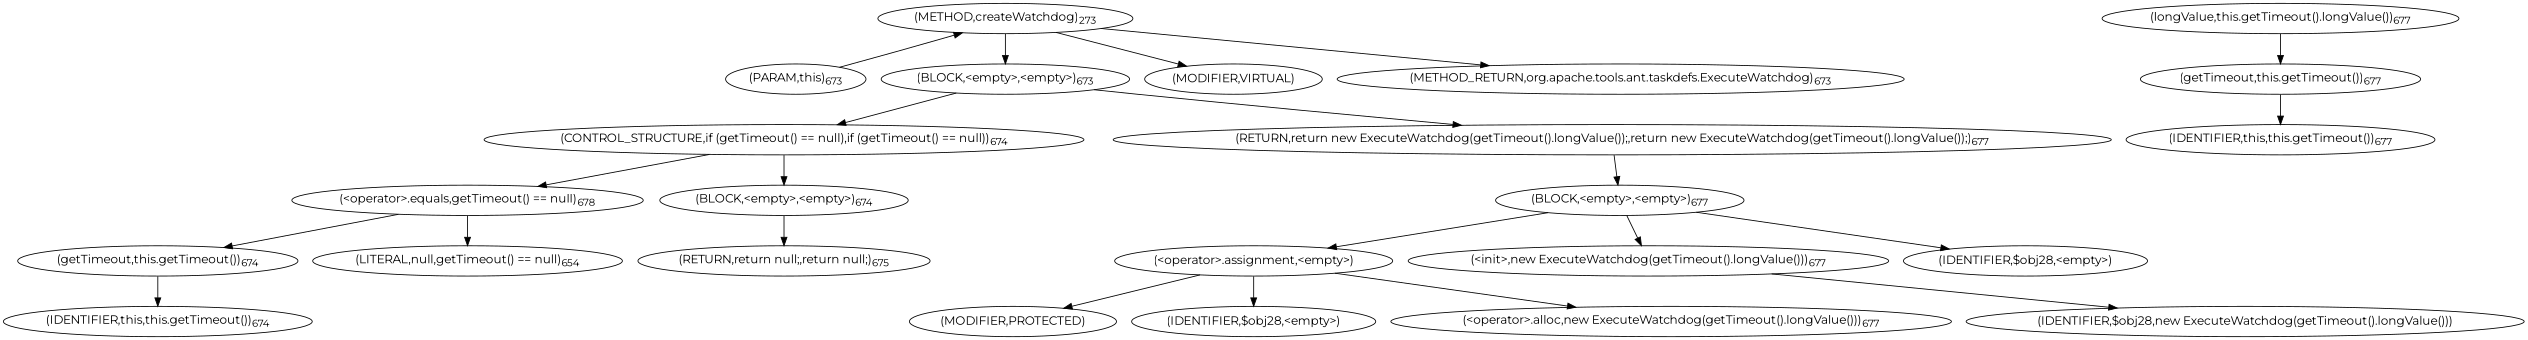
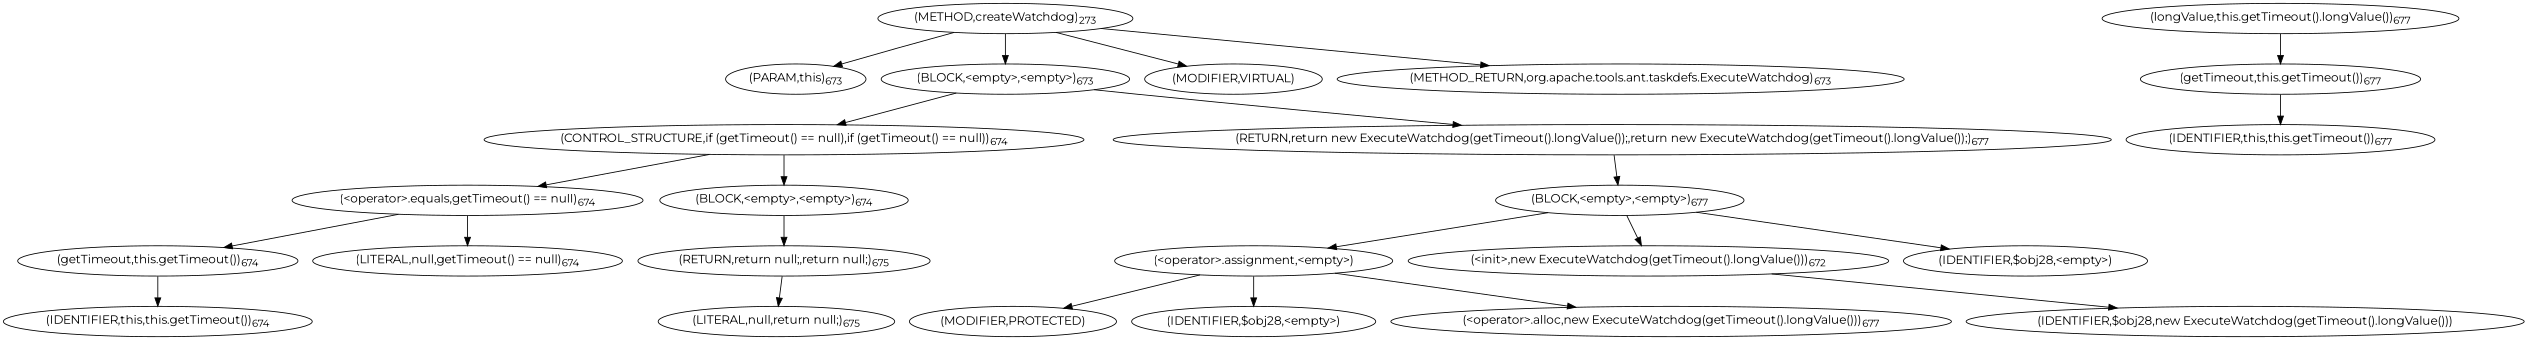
(897, 51) -> (898, 48)
(587, 199) -> (587, 199)
(571, 260) -> (571, 260)
(1818, 260) -> (1818, 260)
none -> (776, 322)
